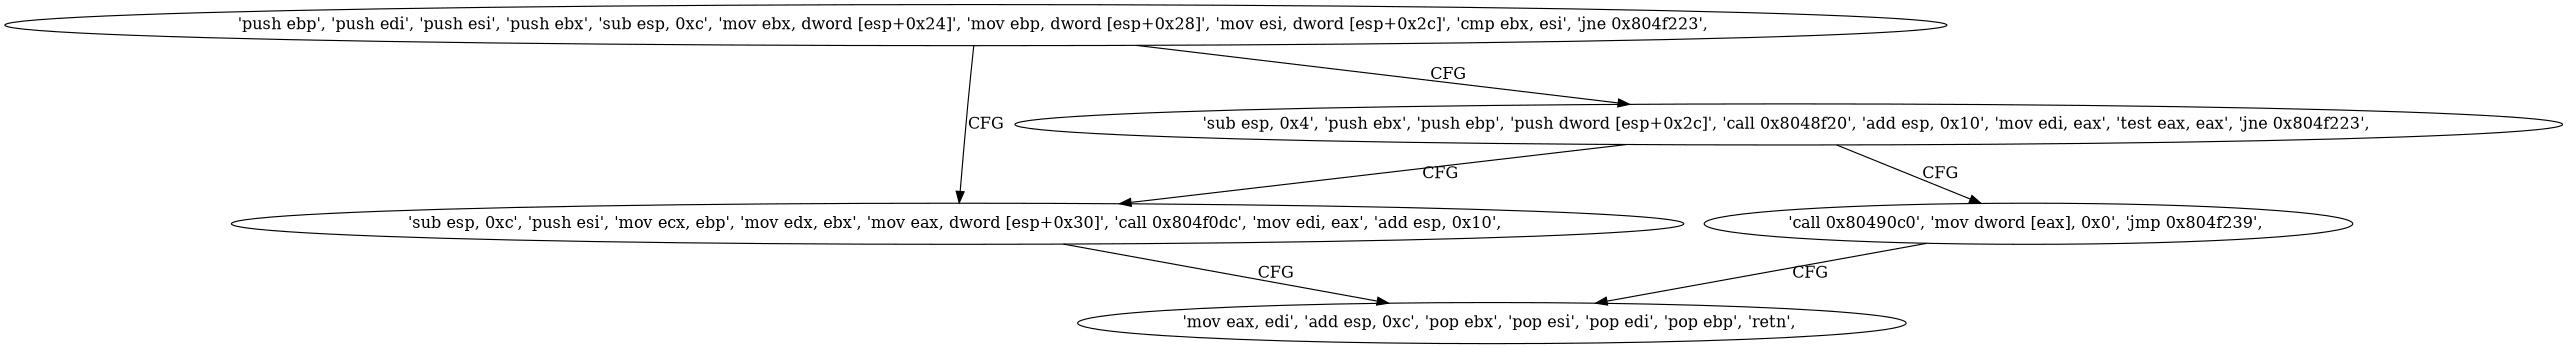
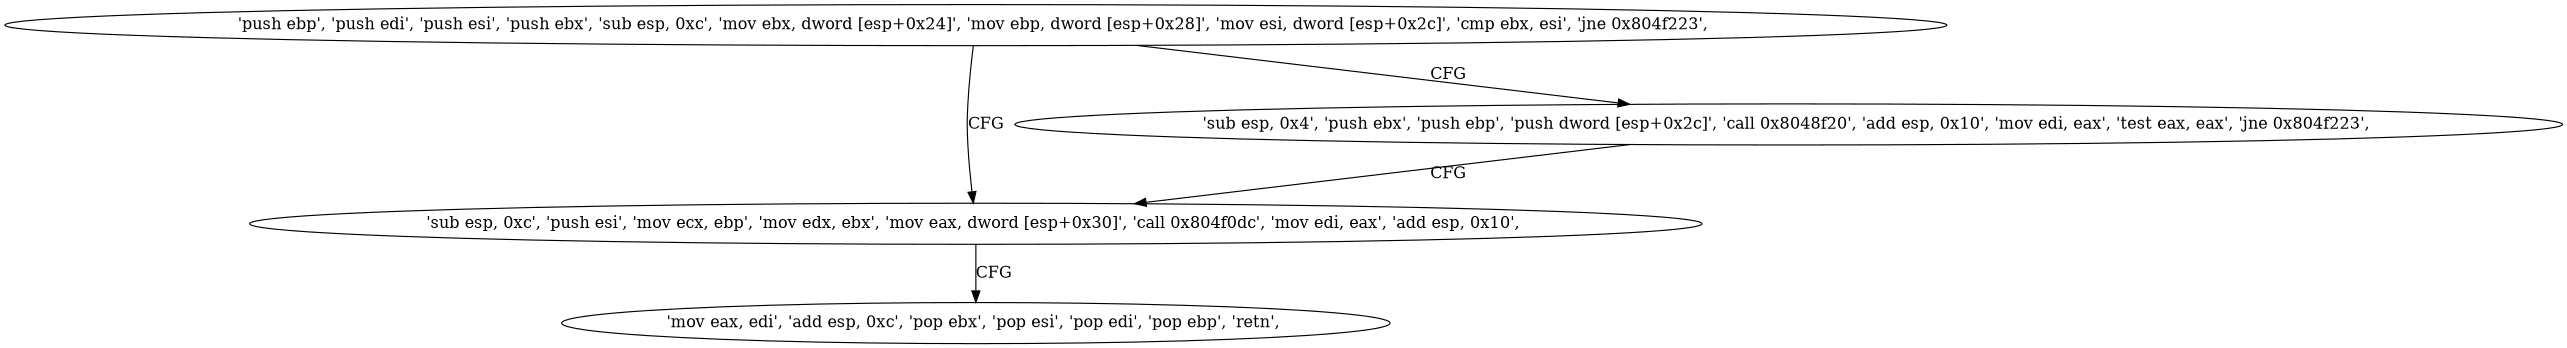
(2029, 224) -> none
